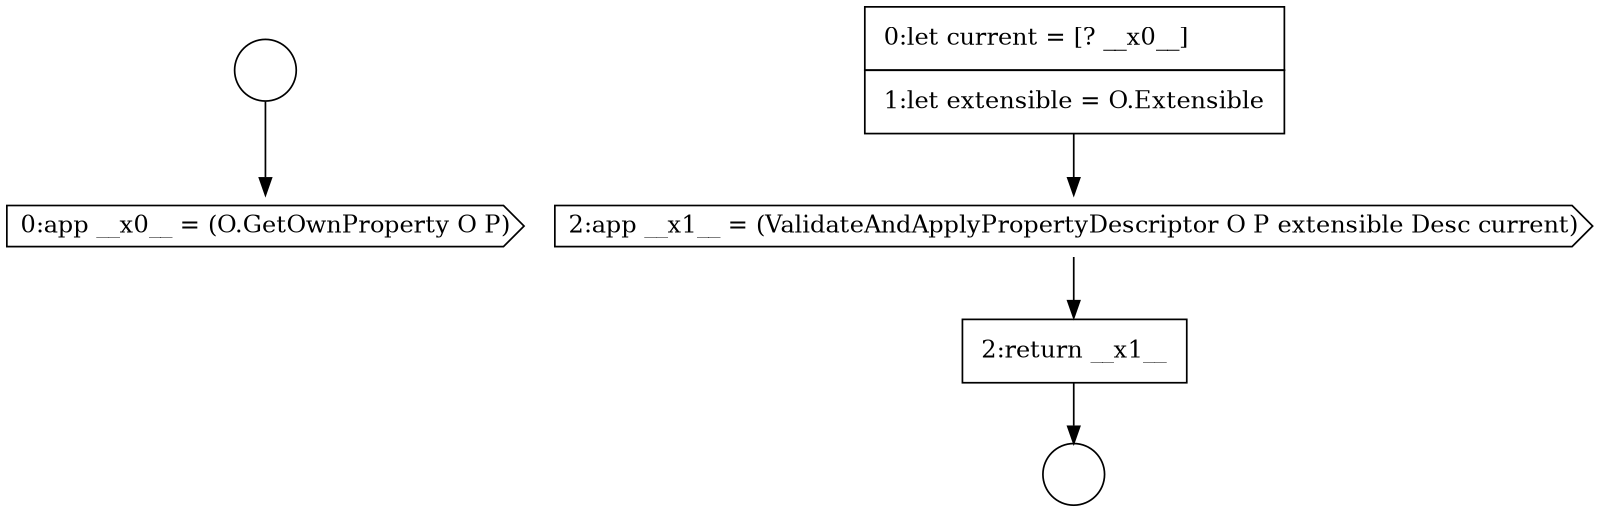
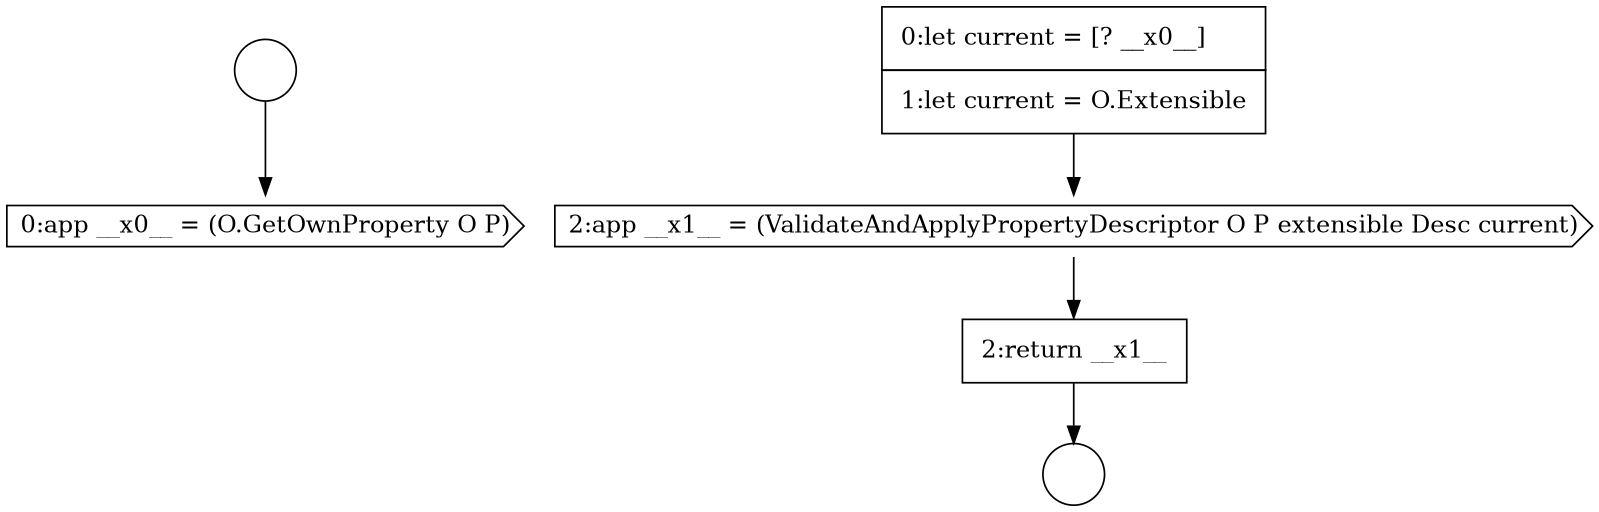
(1075, 101) -> (1074, 101)
